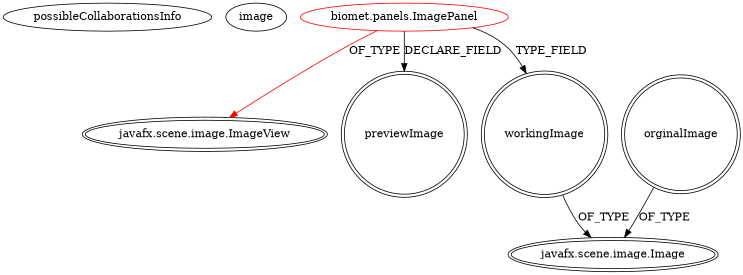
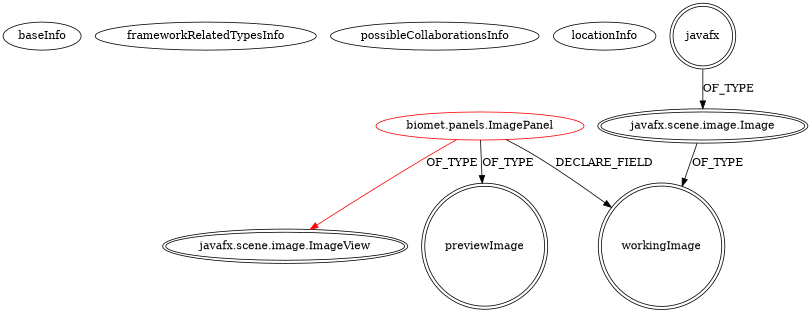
(256, 17) -> (605, 36)
none -> (42, 36)
none -> (206, 36)
(453, 51) -> (508, 163)
(551, 51) -> (604, 163)
(681, 134) -> (703, 36)
(572, 215) -> (691, 161)
